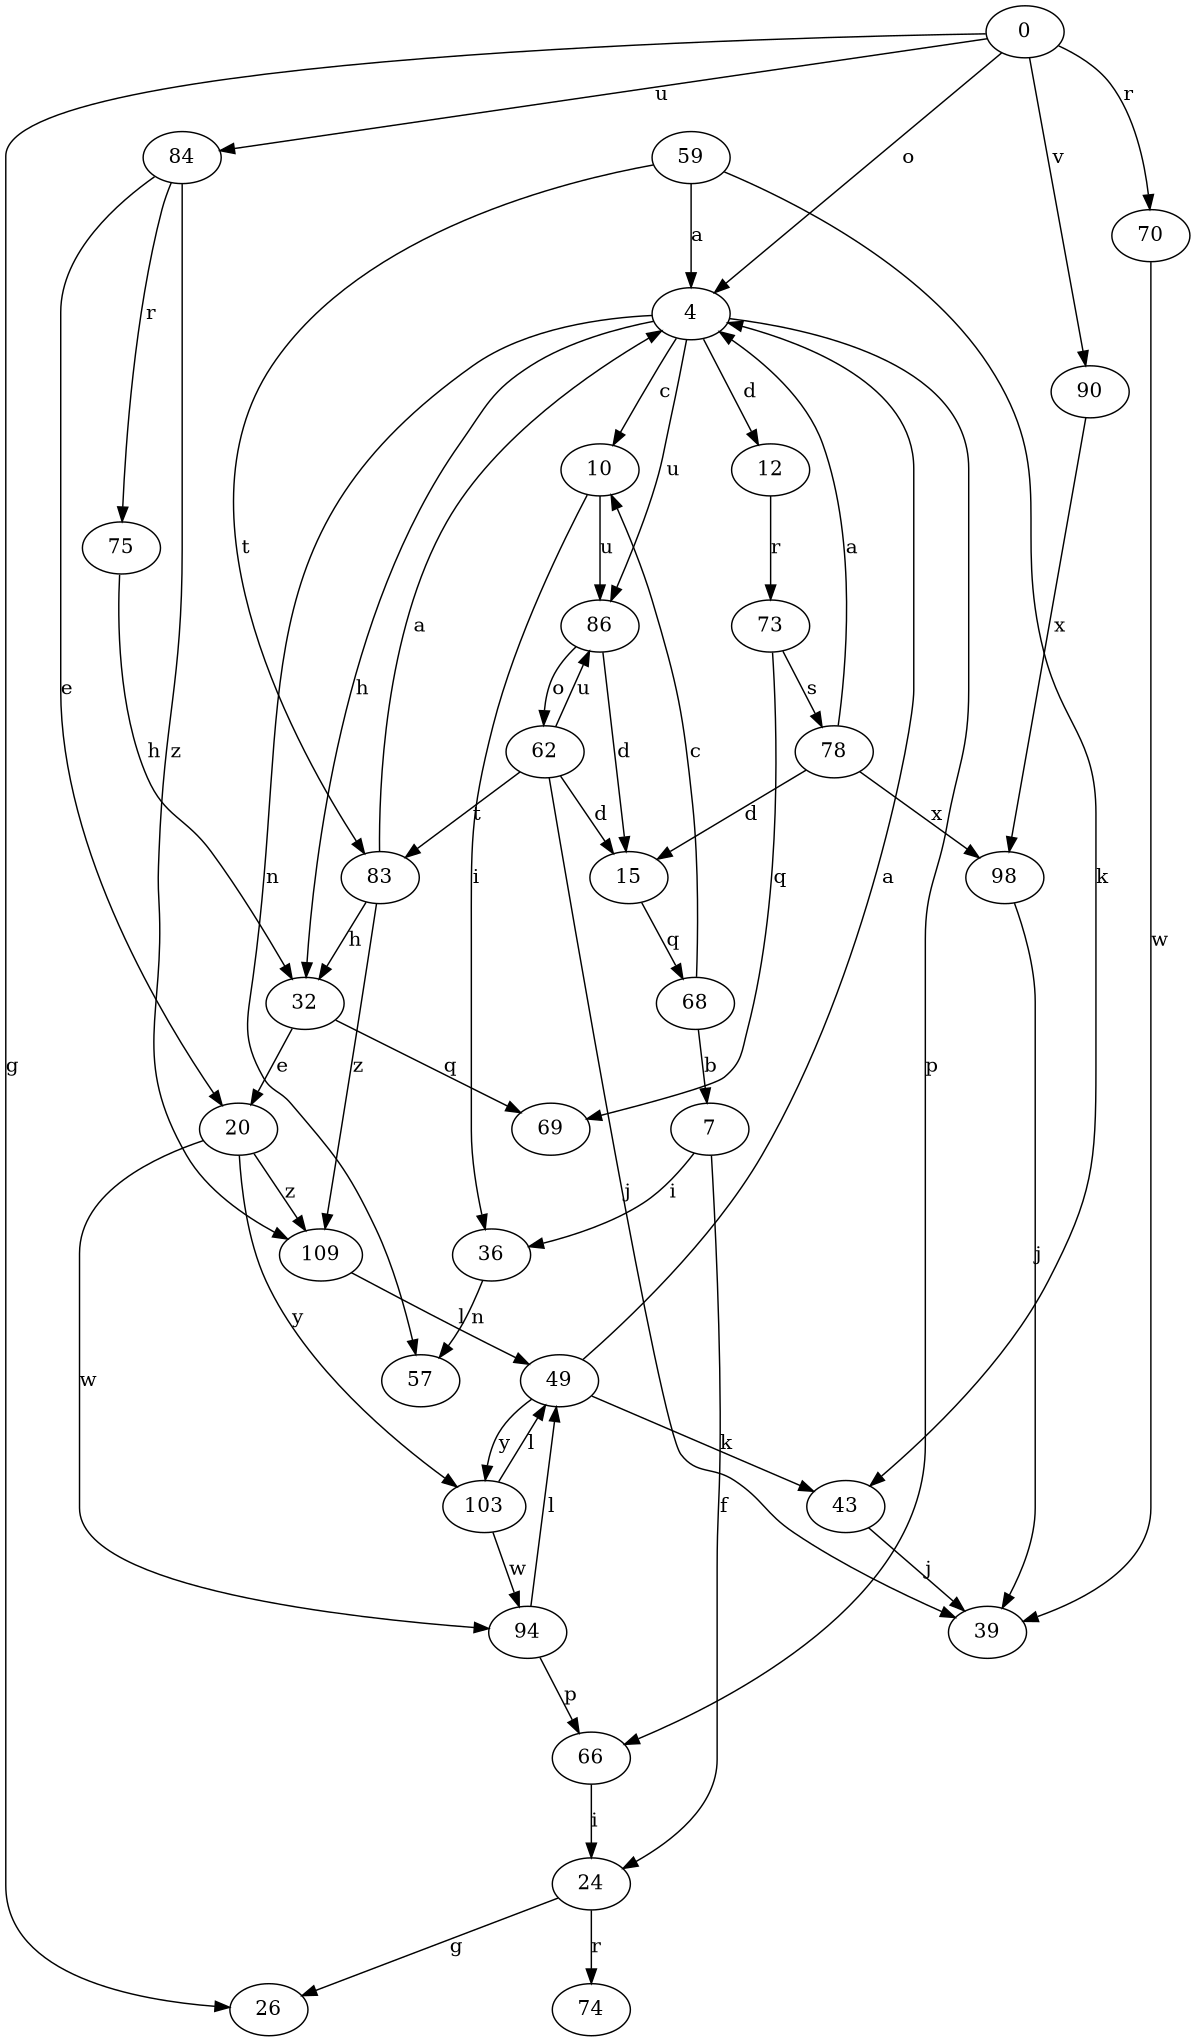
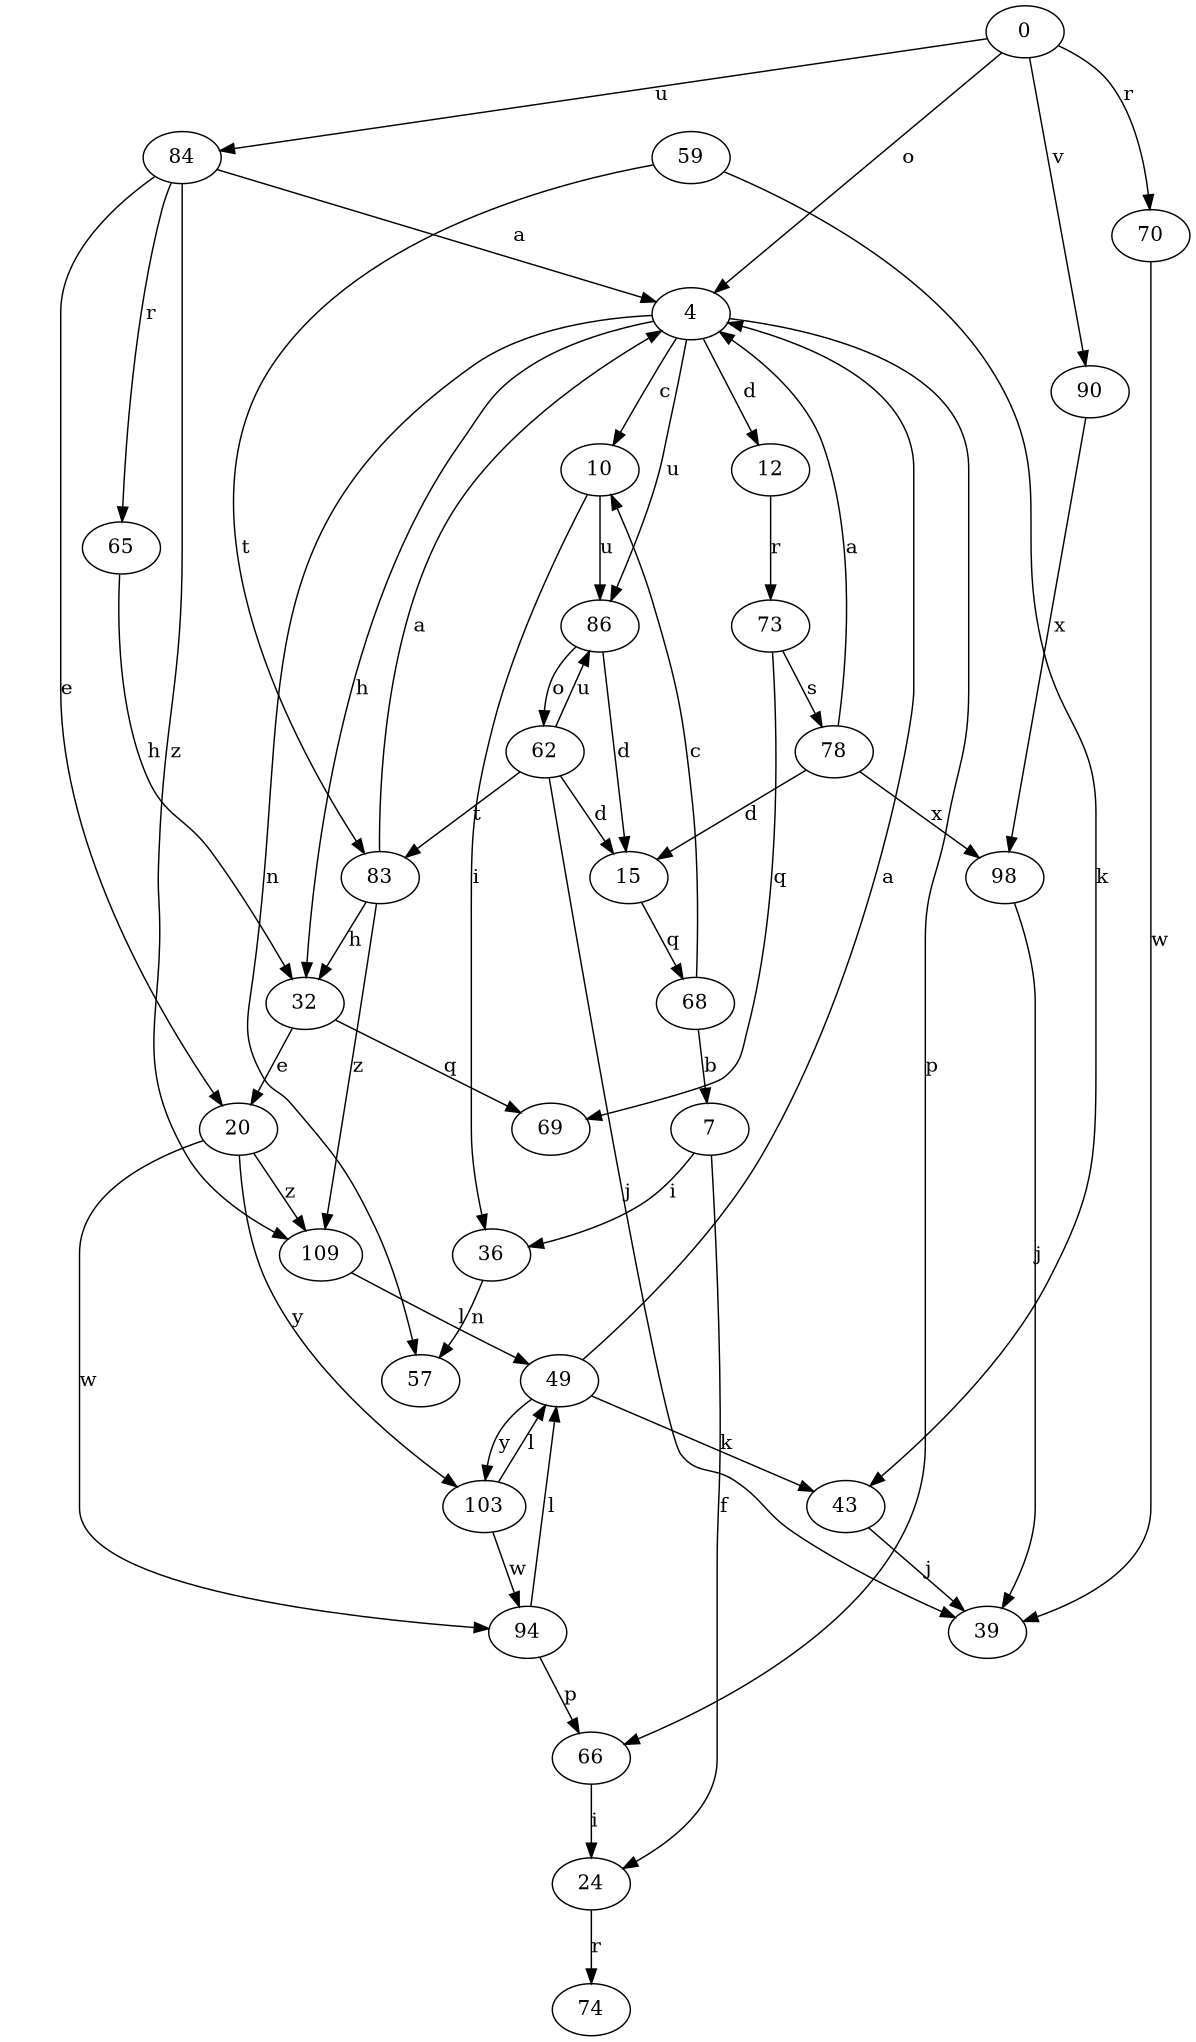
(691, 228) -> (419, 230)
(121, 548) -> (121, 548)
(269, 2010) -> none
